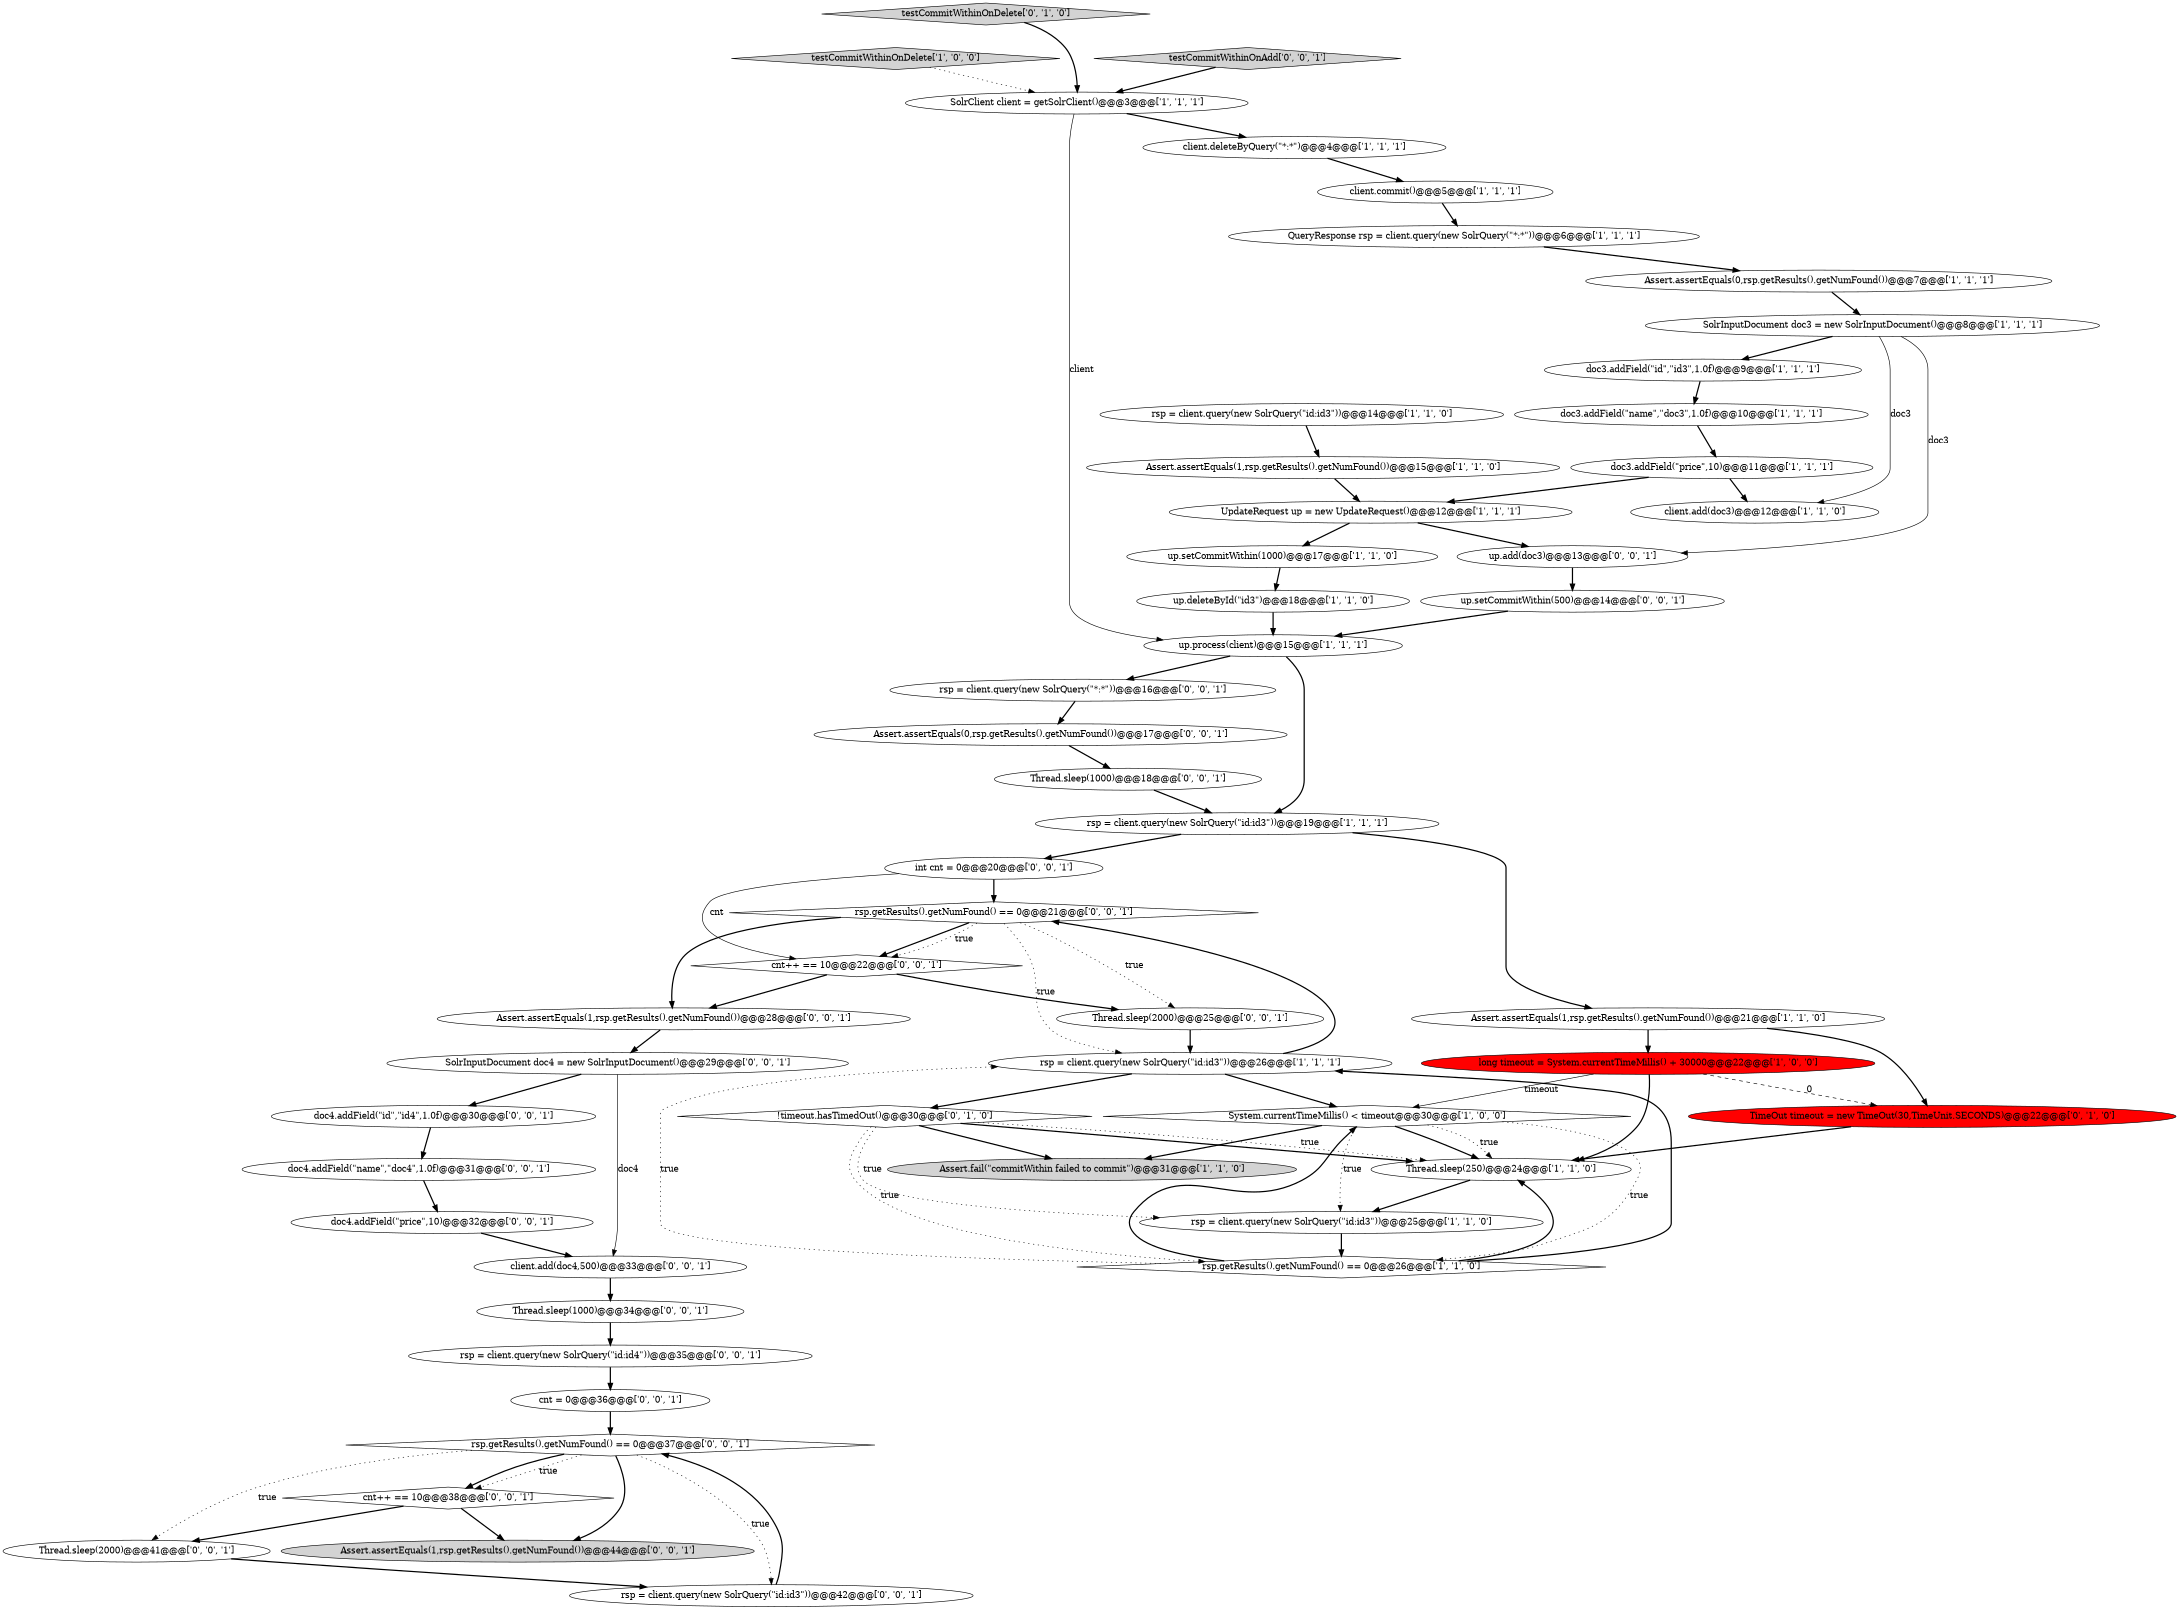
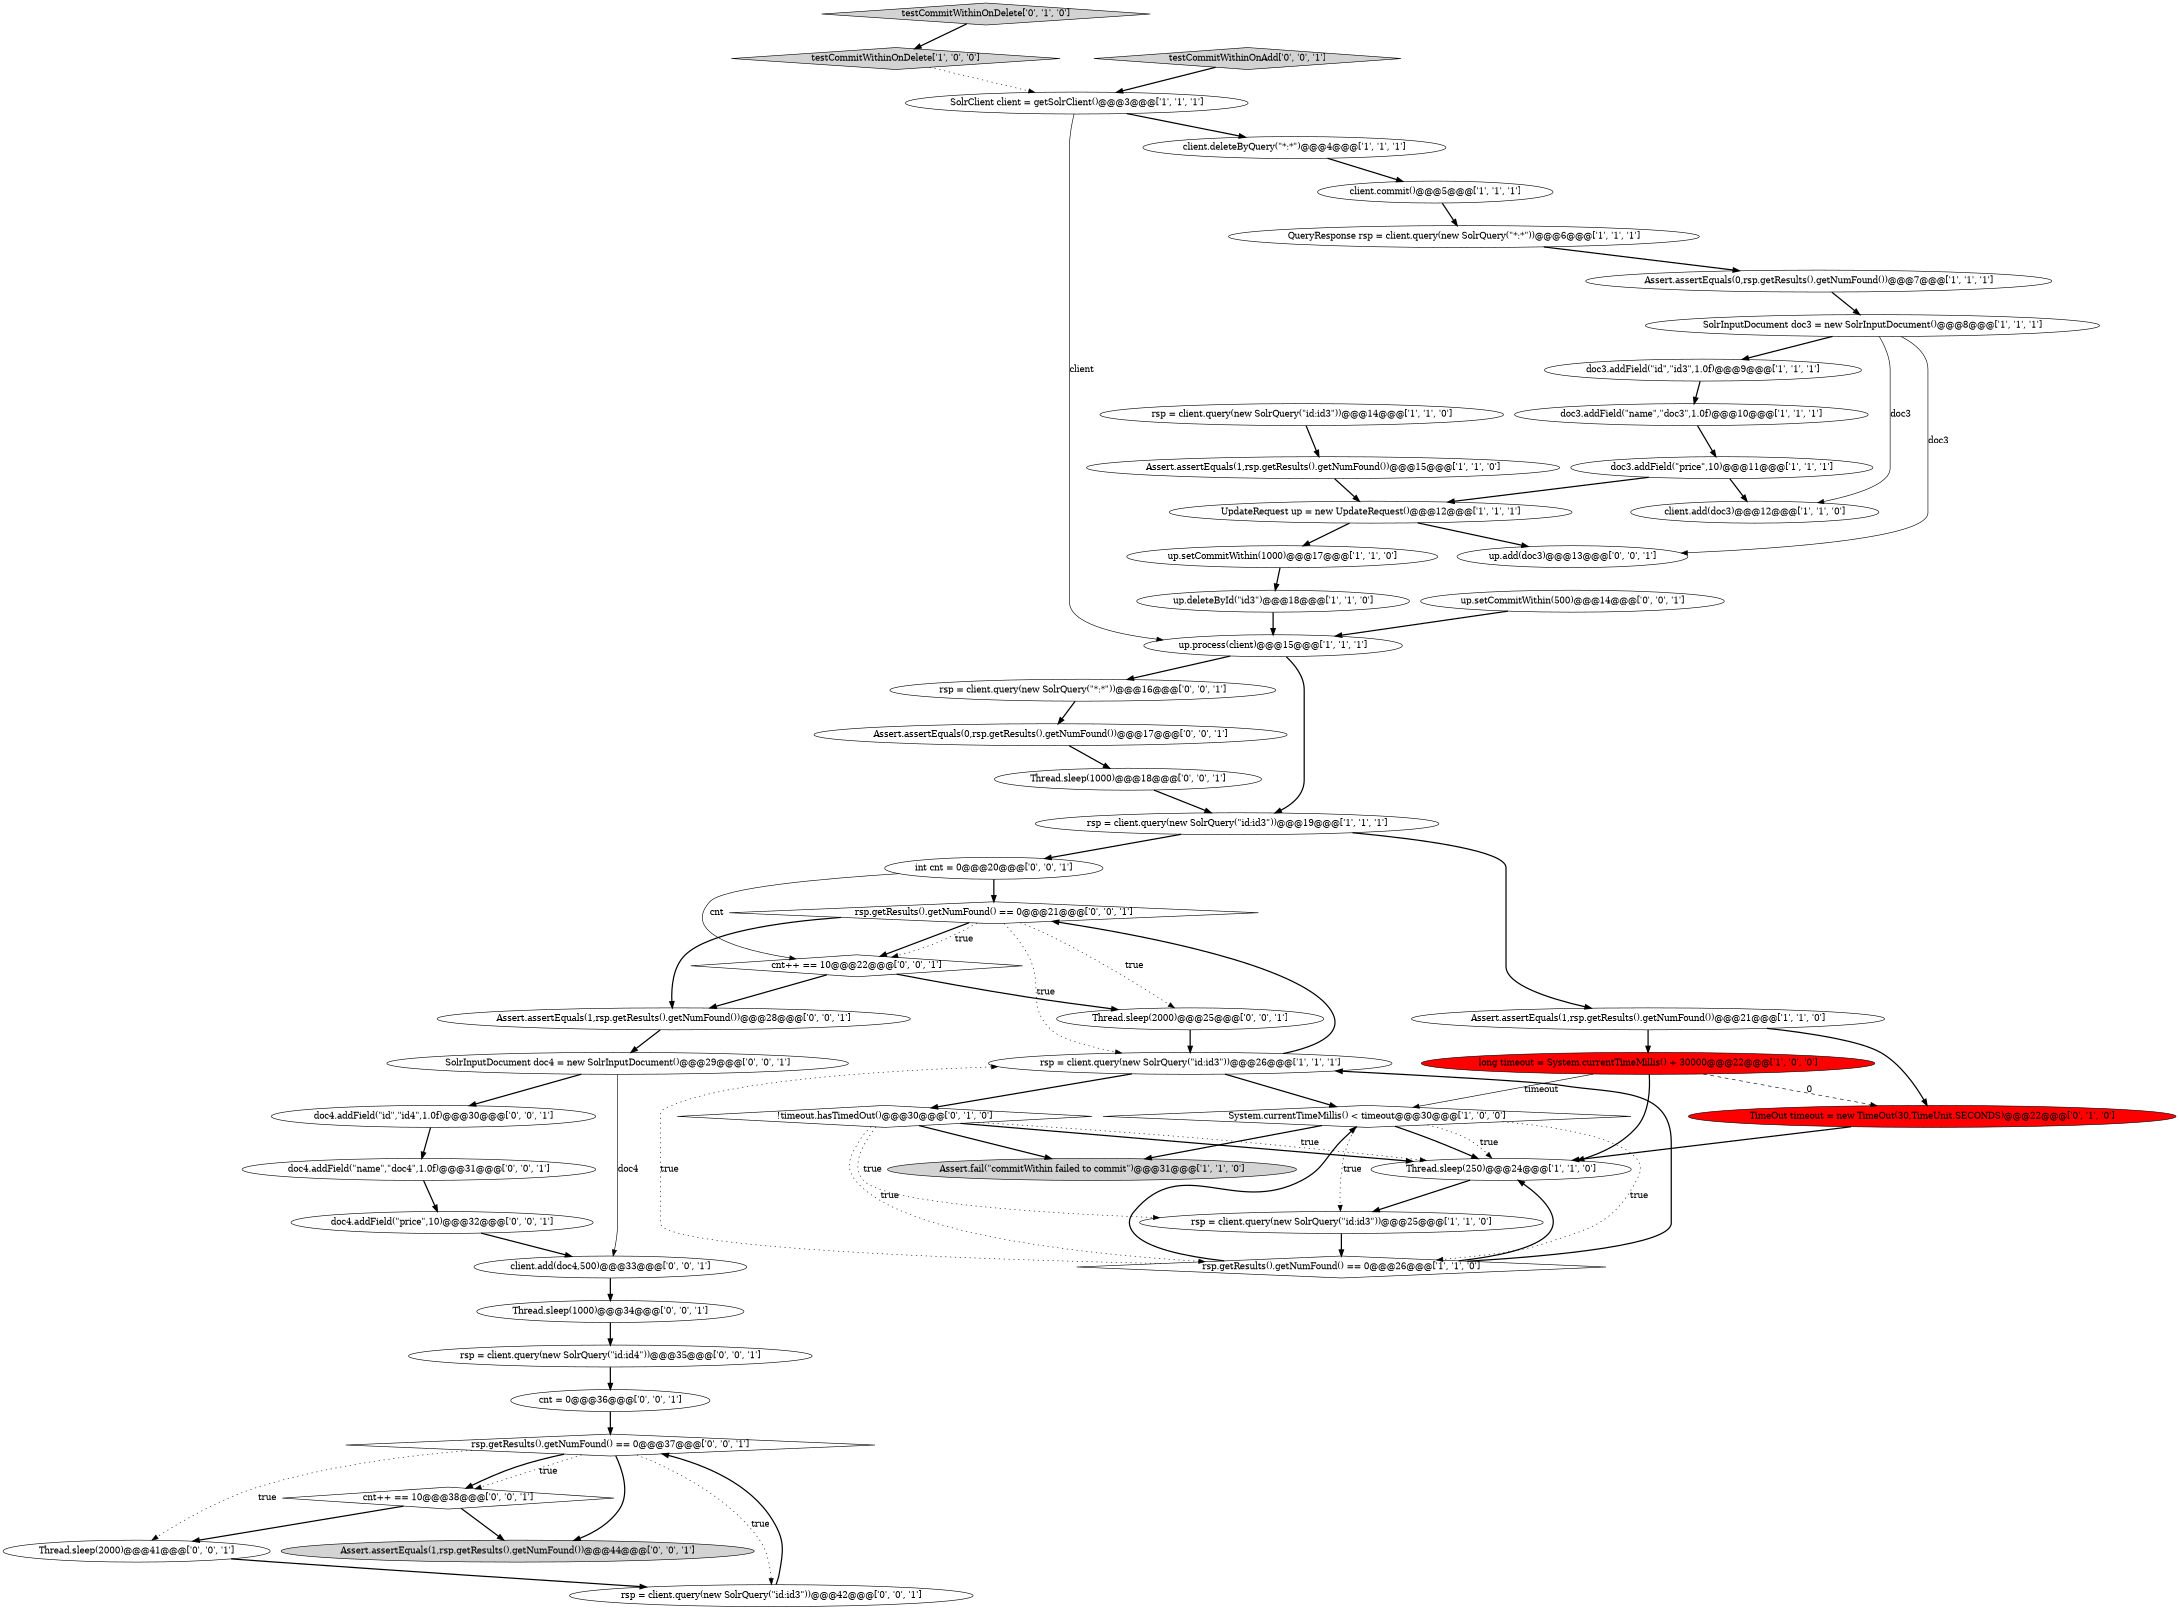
(1062, 45) -> (944, 35)
(1572, 576) -> none
